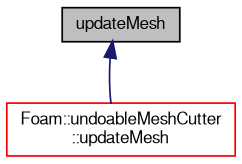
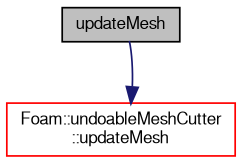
(110, 81) -> (132, 64)
